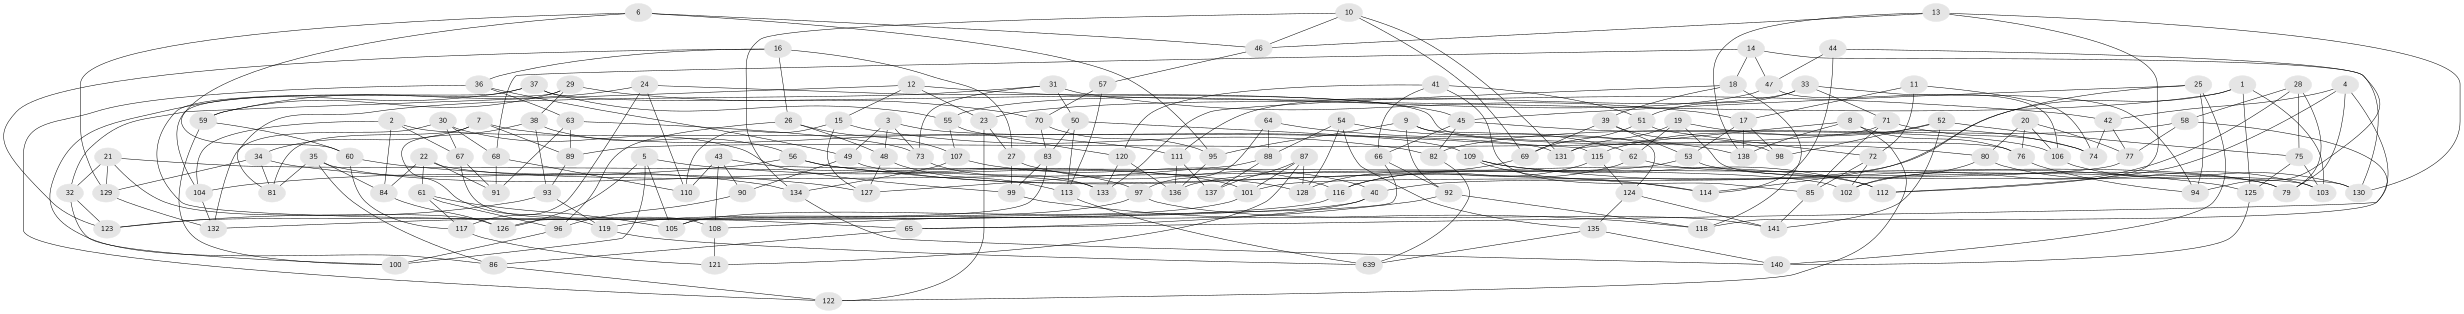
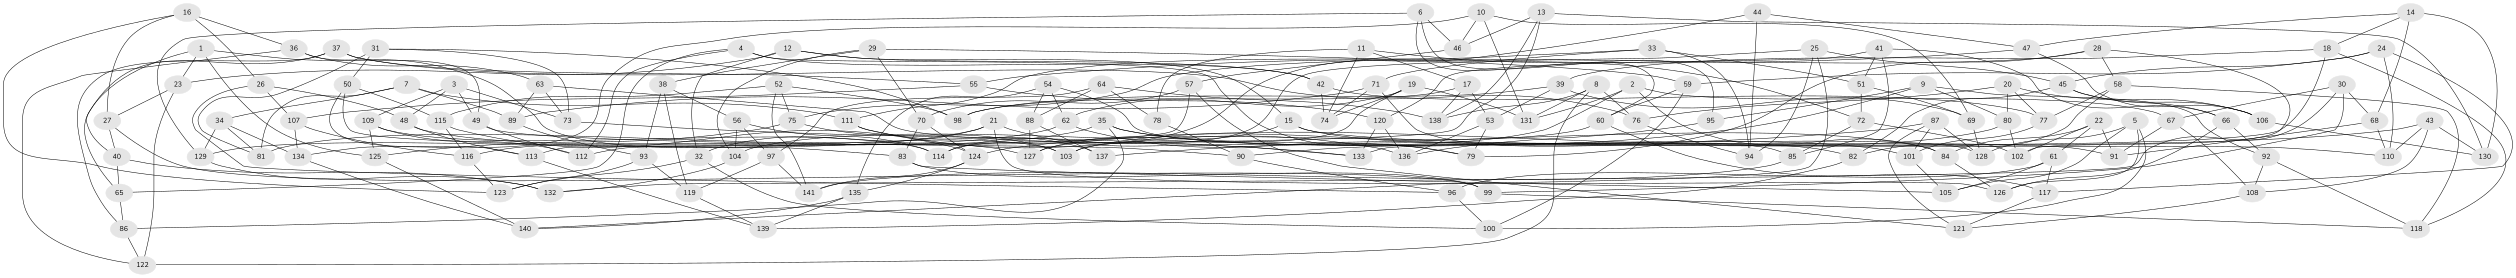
(1381, 107) -> (657, 60)
none -> (1157, 121)
(1107, 138) -> (948, 139)
none -> (1542, 187)
(1369, 265) -> (763, 229)
